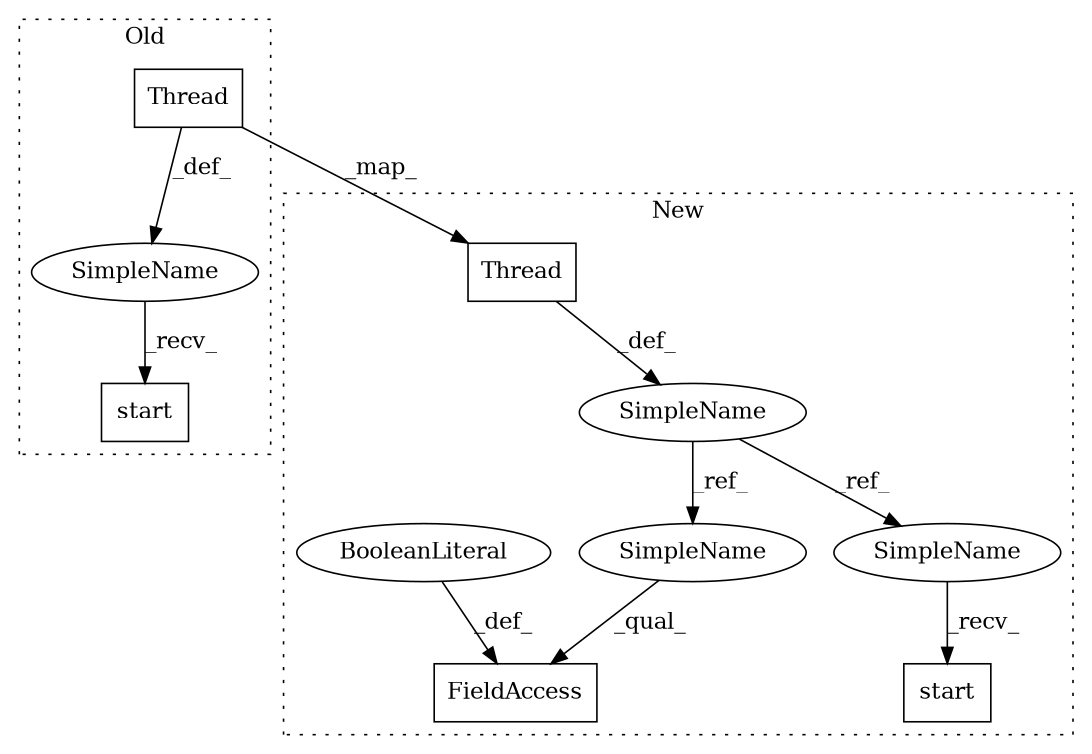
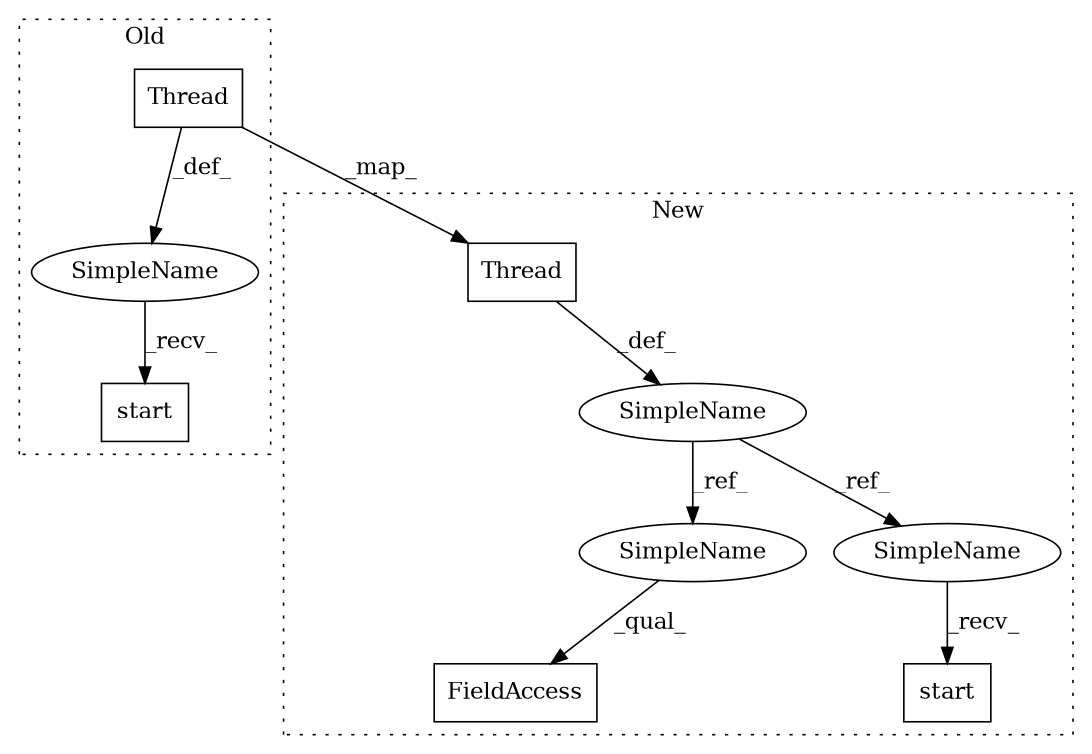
(424, 553) -> none
